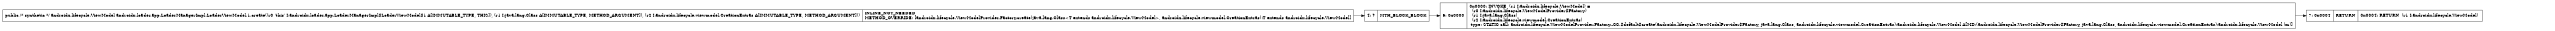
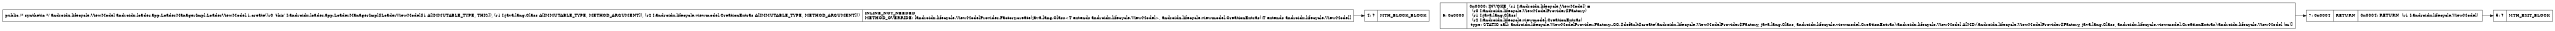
(1433, 16) -> none
none -> (2523, 16)
